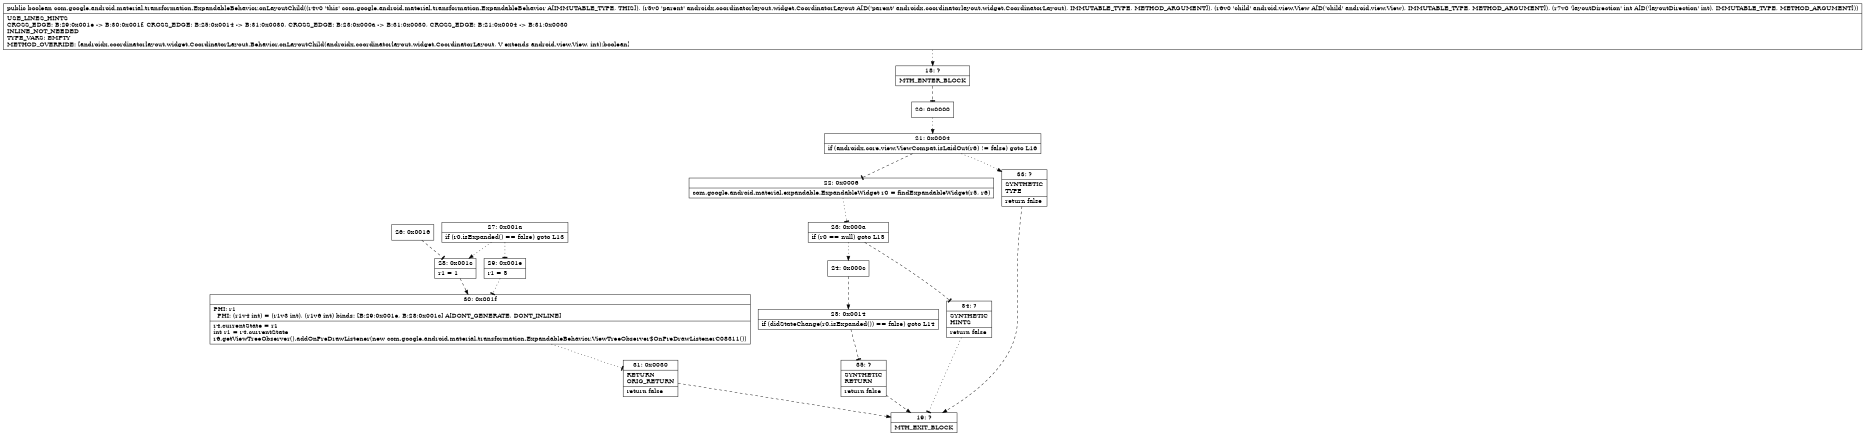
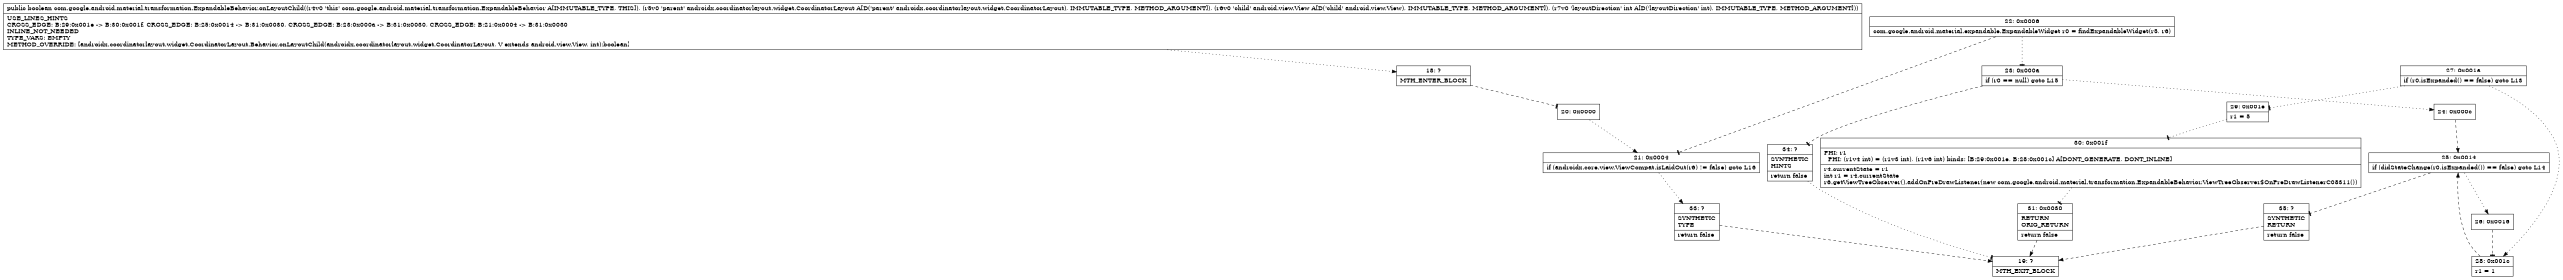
(888, 165) -> (1838, 94)
none -> (2475, 192)
(463, 285) -> (2461, 219)
